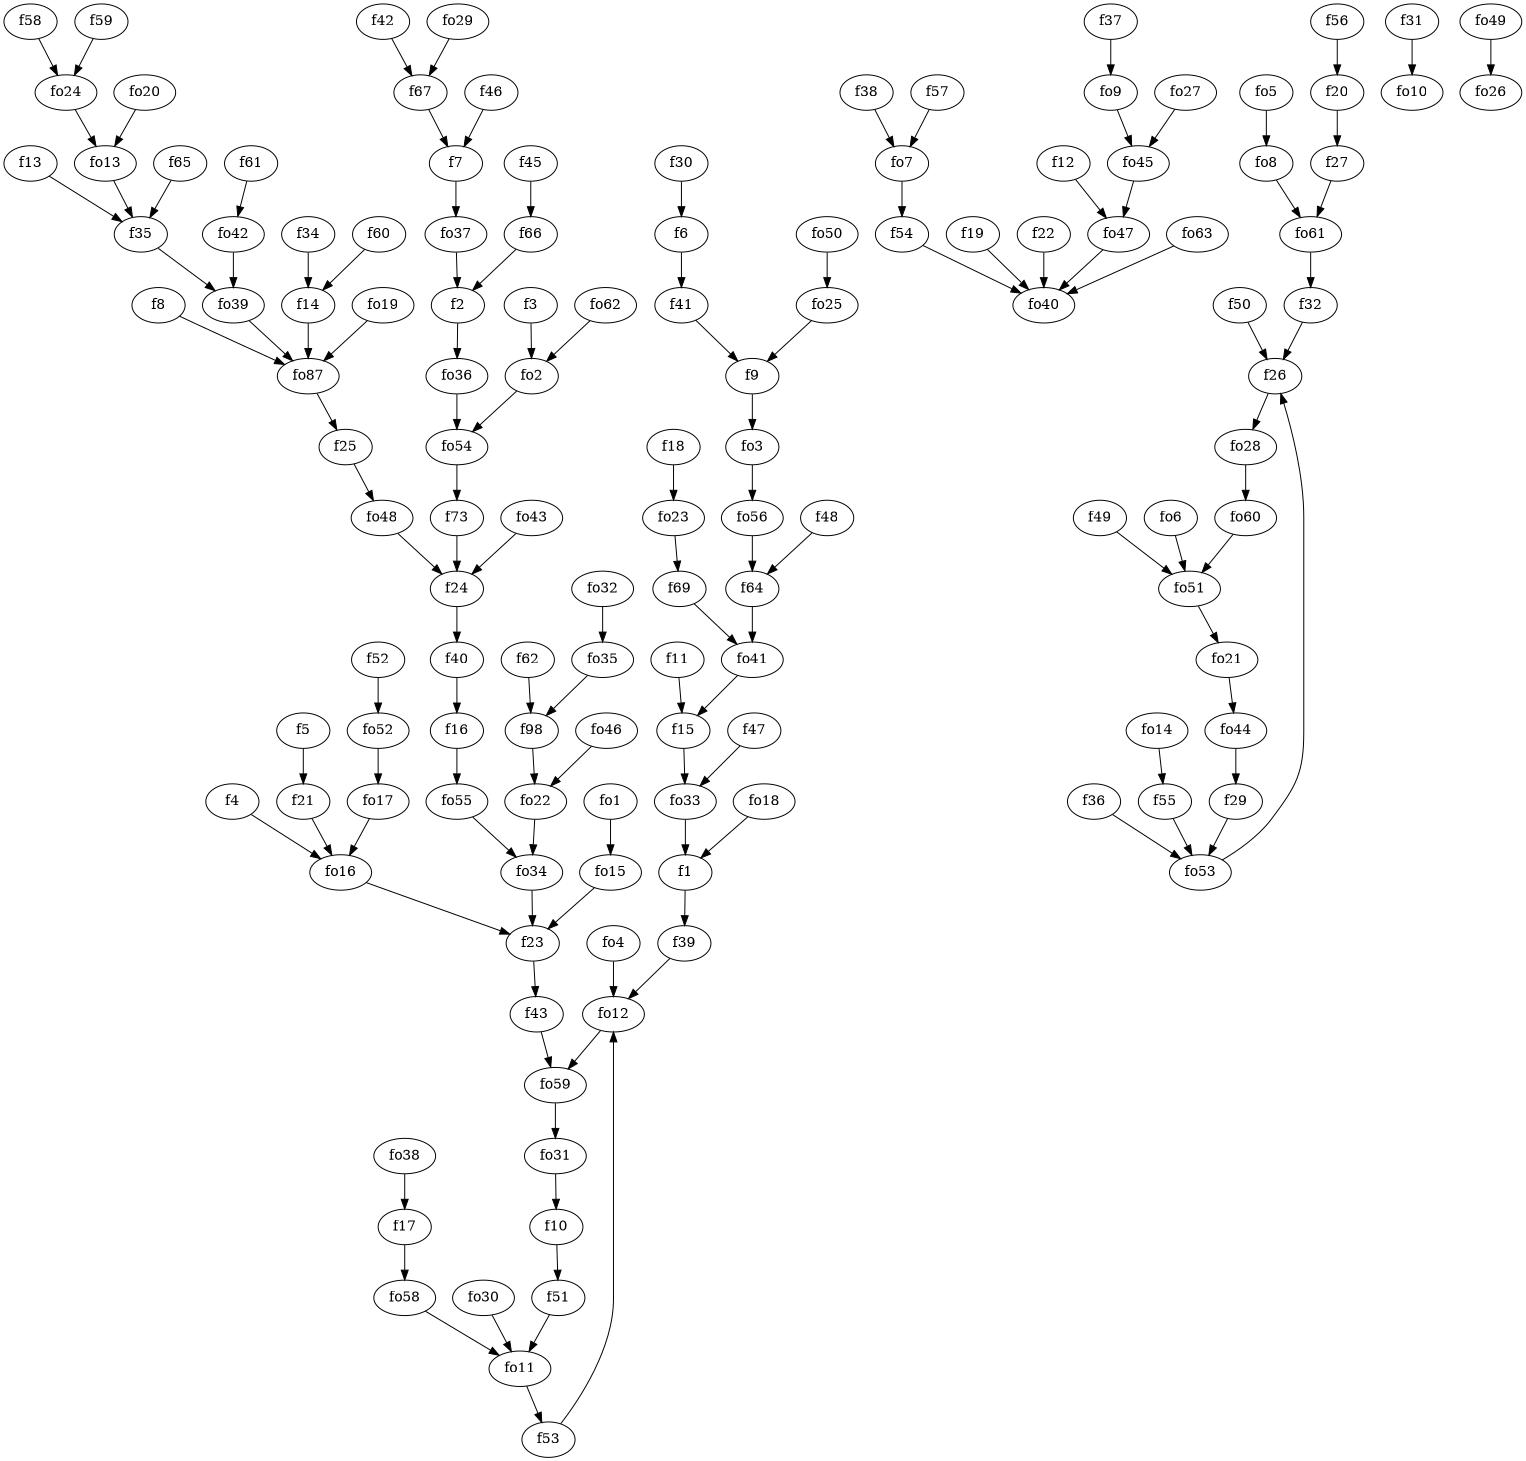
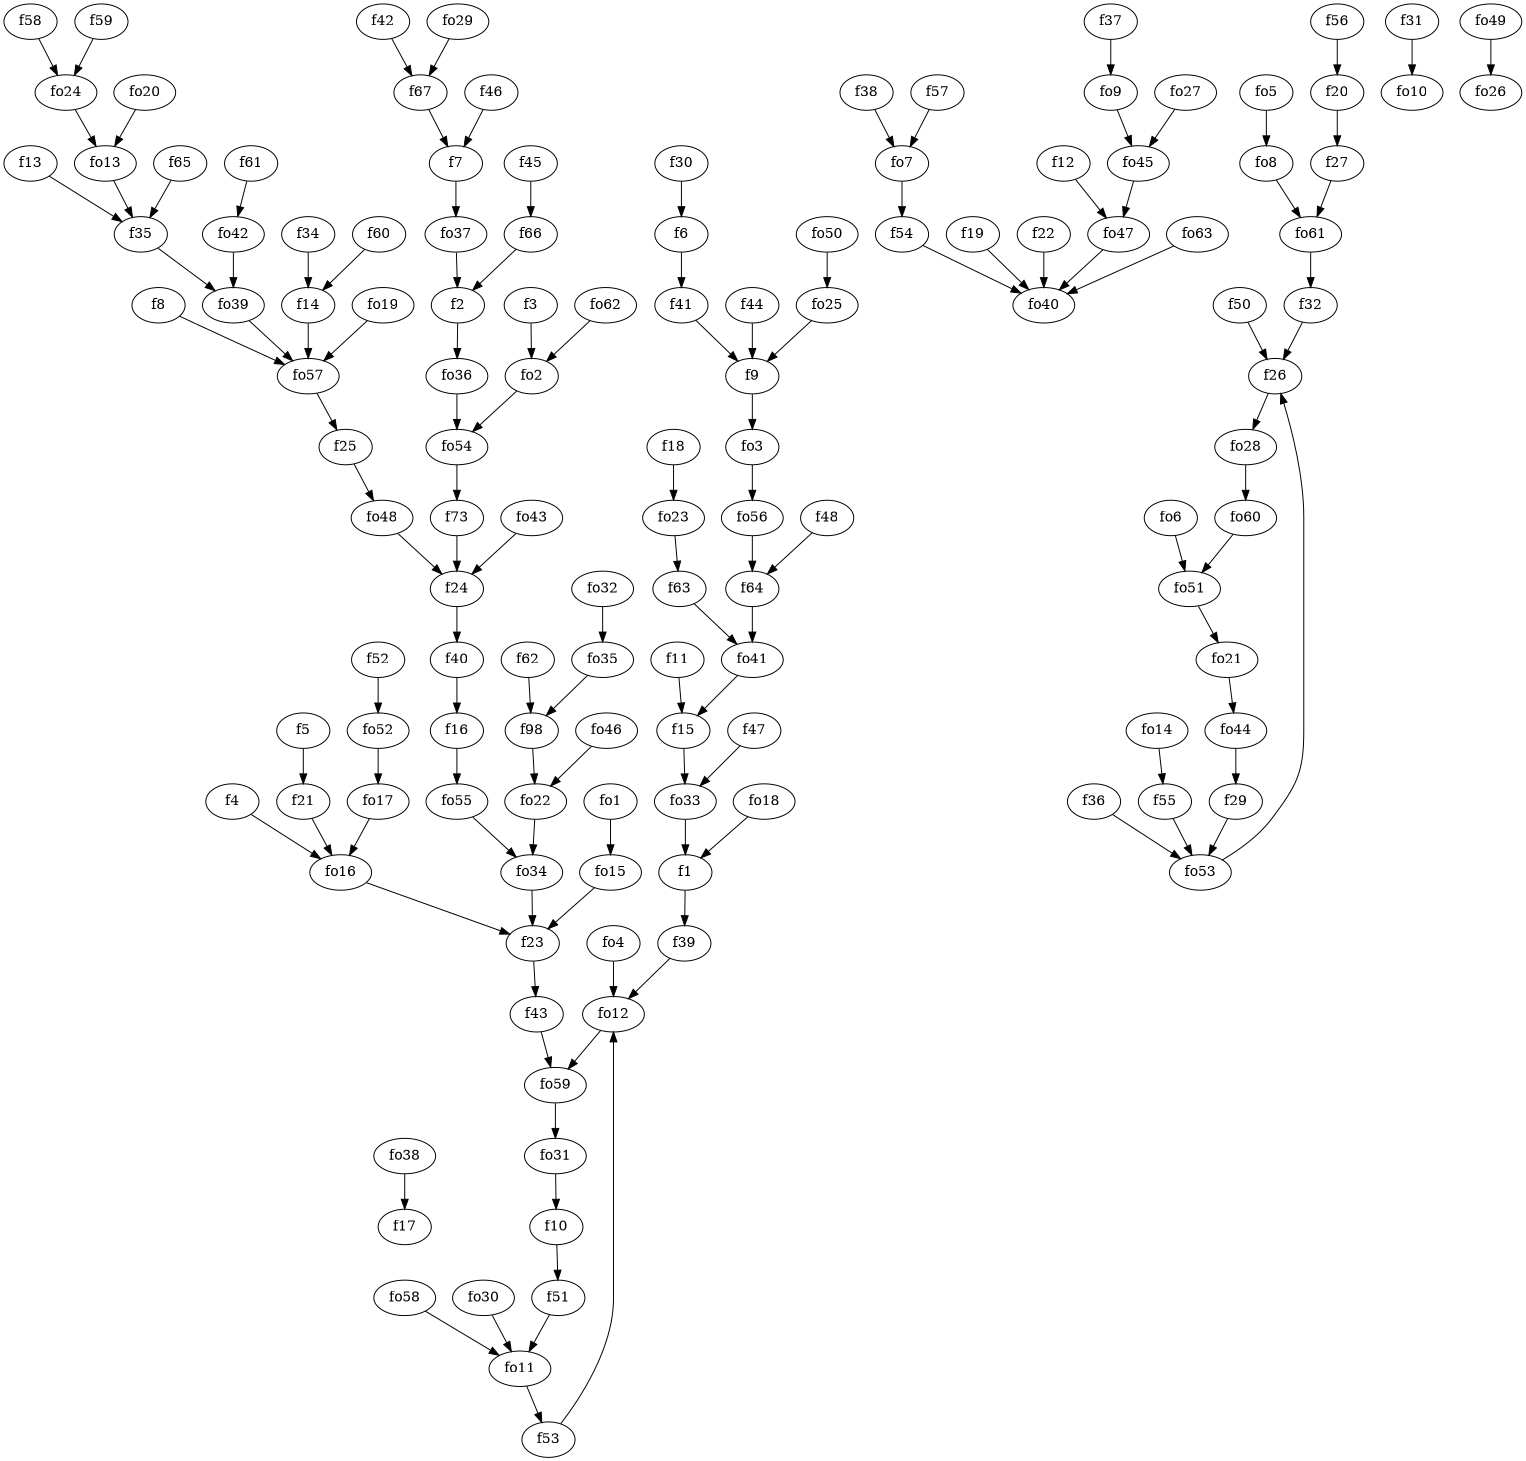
none -> (752, 305)
(308, 376) -> (308, 376)
(1100, 518) -> none
(679, 589) -> (679, 589)
(405, 1258) -> none
